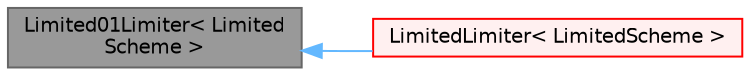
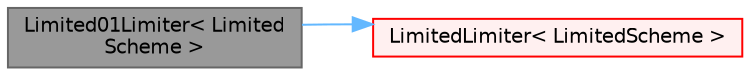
(347, 51) -> (327, 24)
